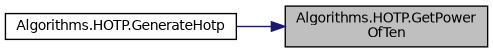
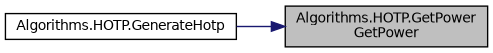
(386, 26) -> (386, 26)
